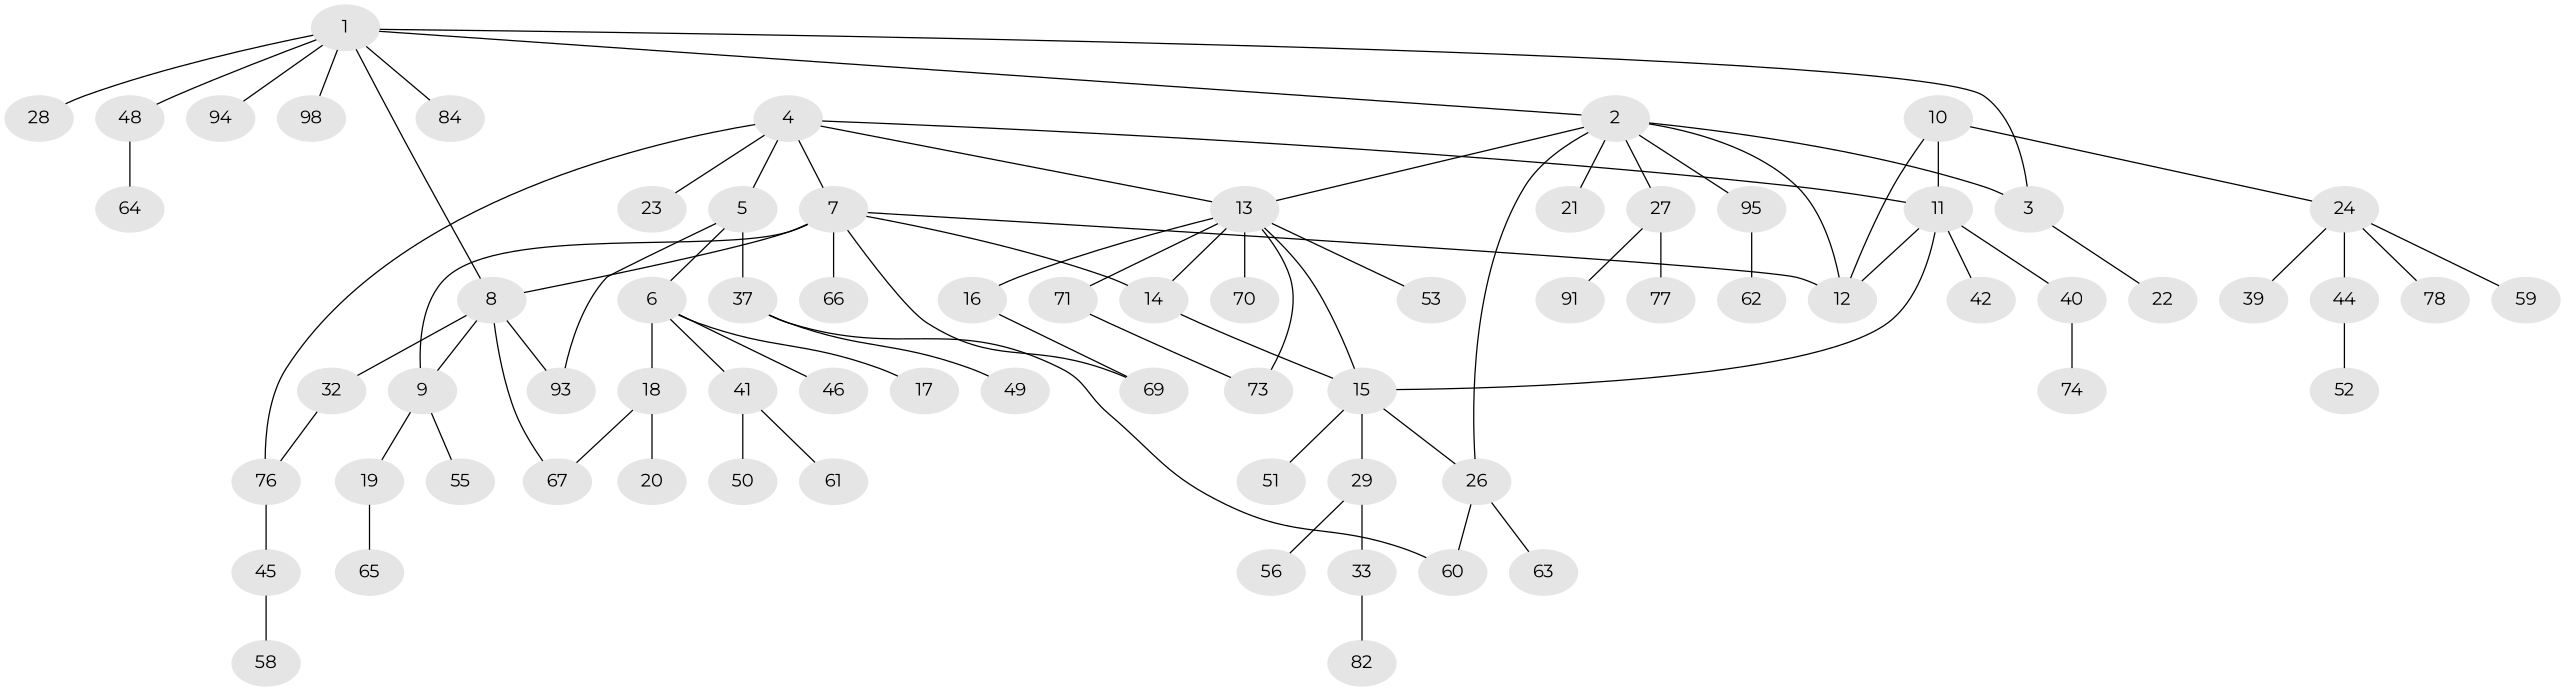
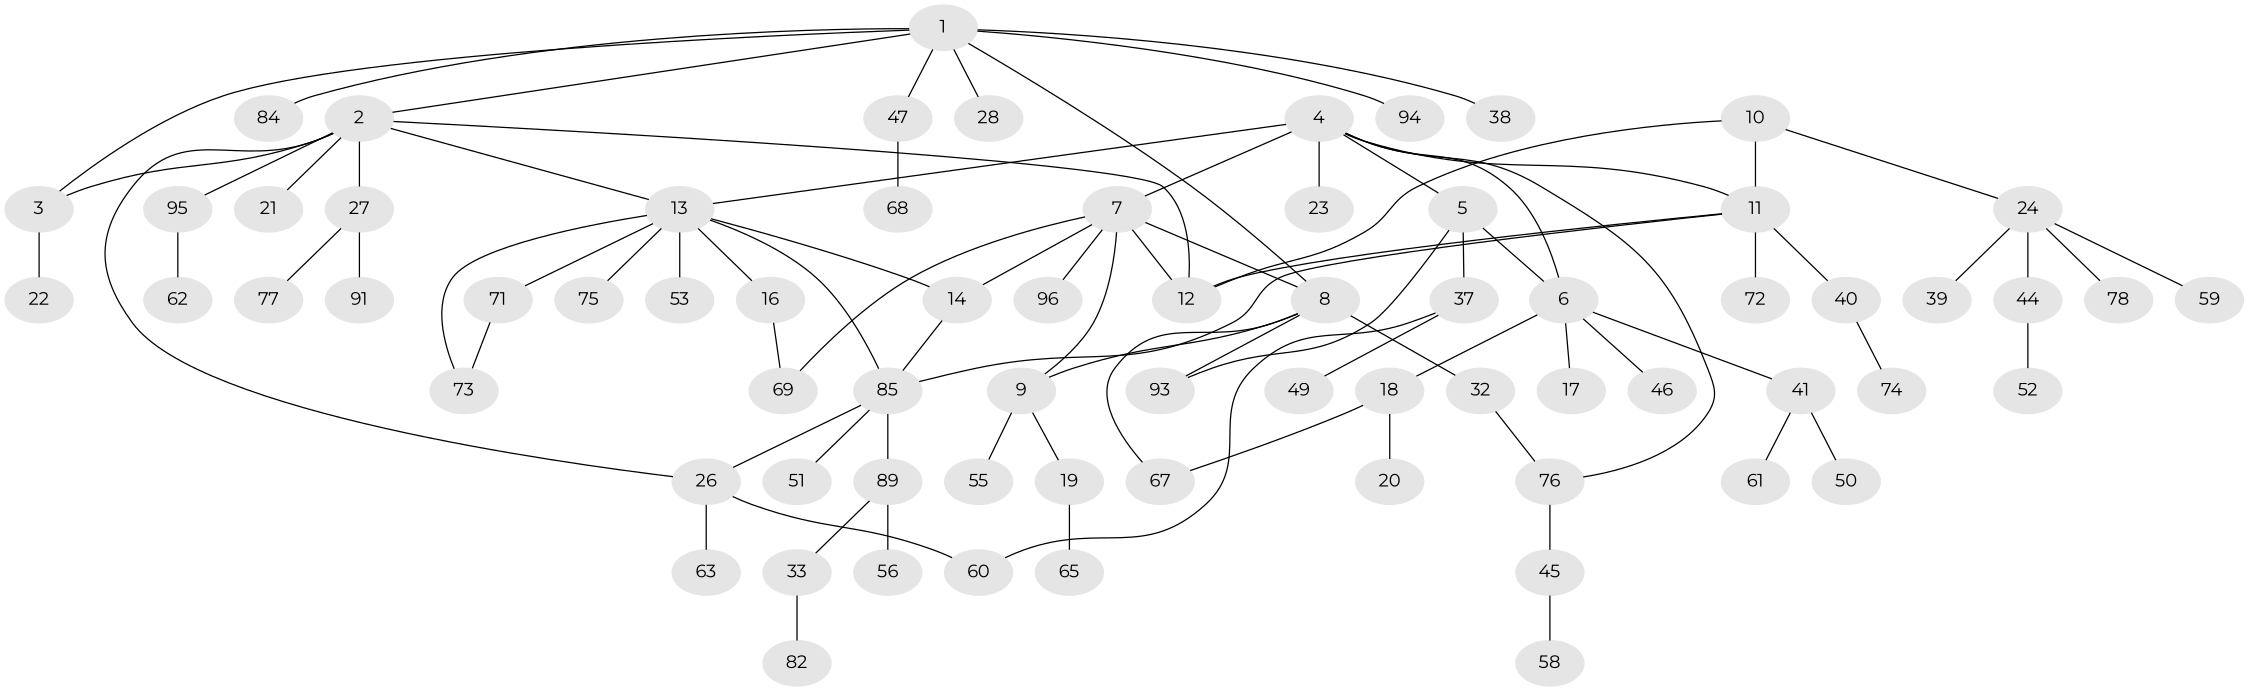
(130, 119) -> (898, 119)
(311, 119) -> (1501, 119)
none -> (1492, 175)
(130, 209) -> (898, 209)
(834, 300) -> (1048, 300)
(1245, 300) -> (589, 300)
(1981, 300) -> (1755, 300)
(1362, 391) -> (888, 391)
(1362, 482) -> (888, 482)
